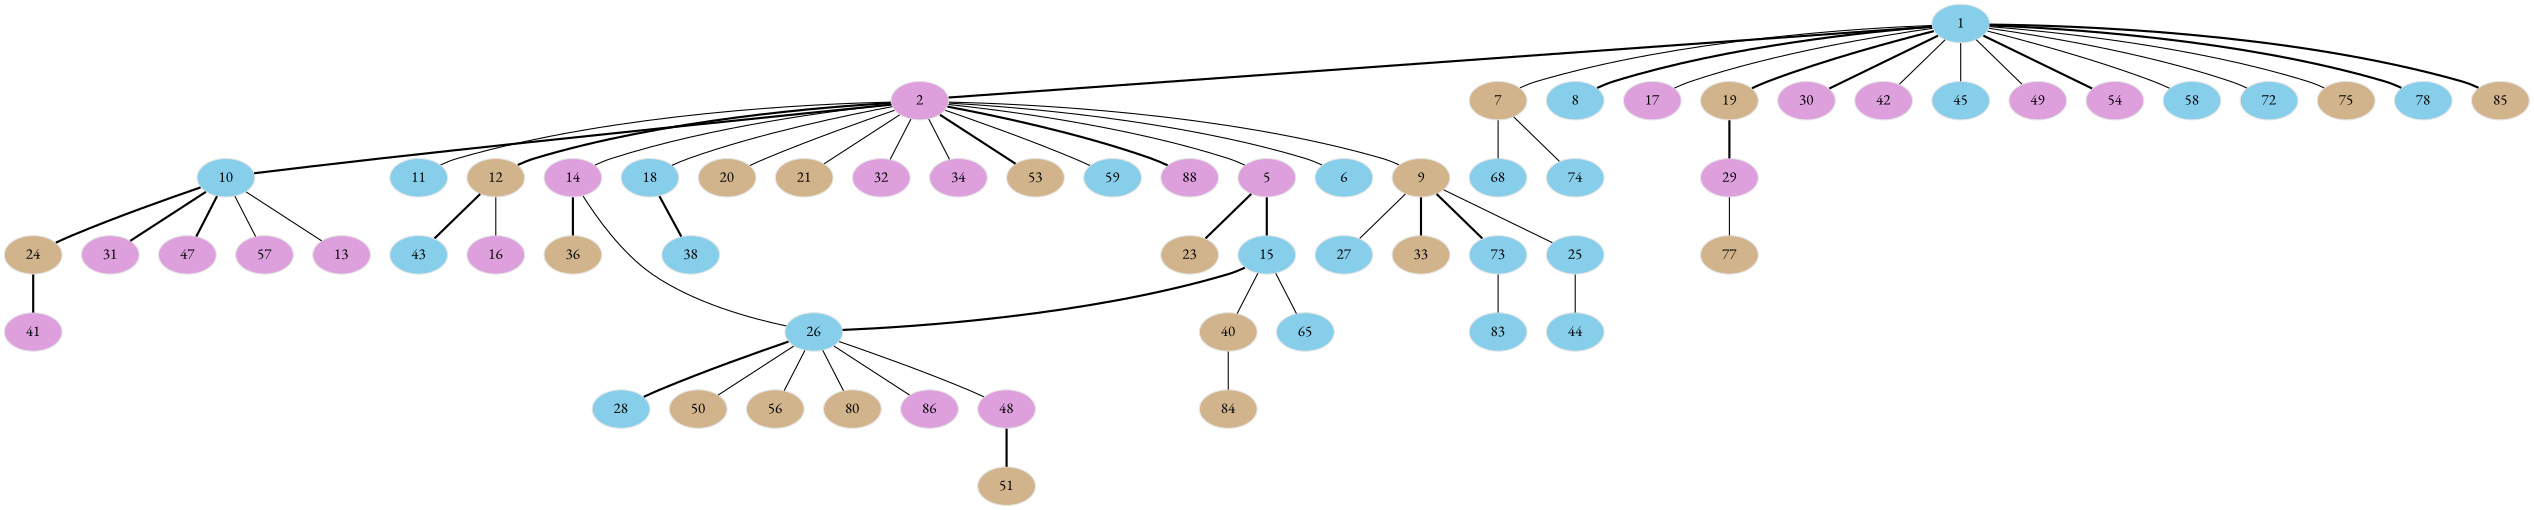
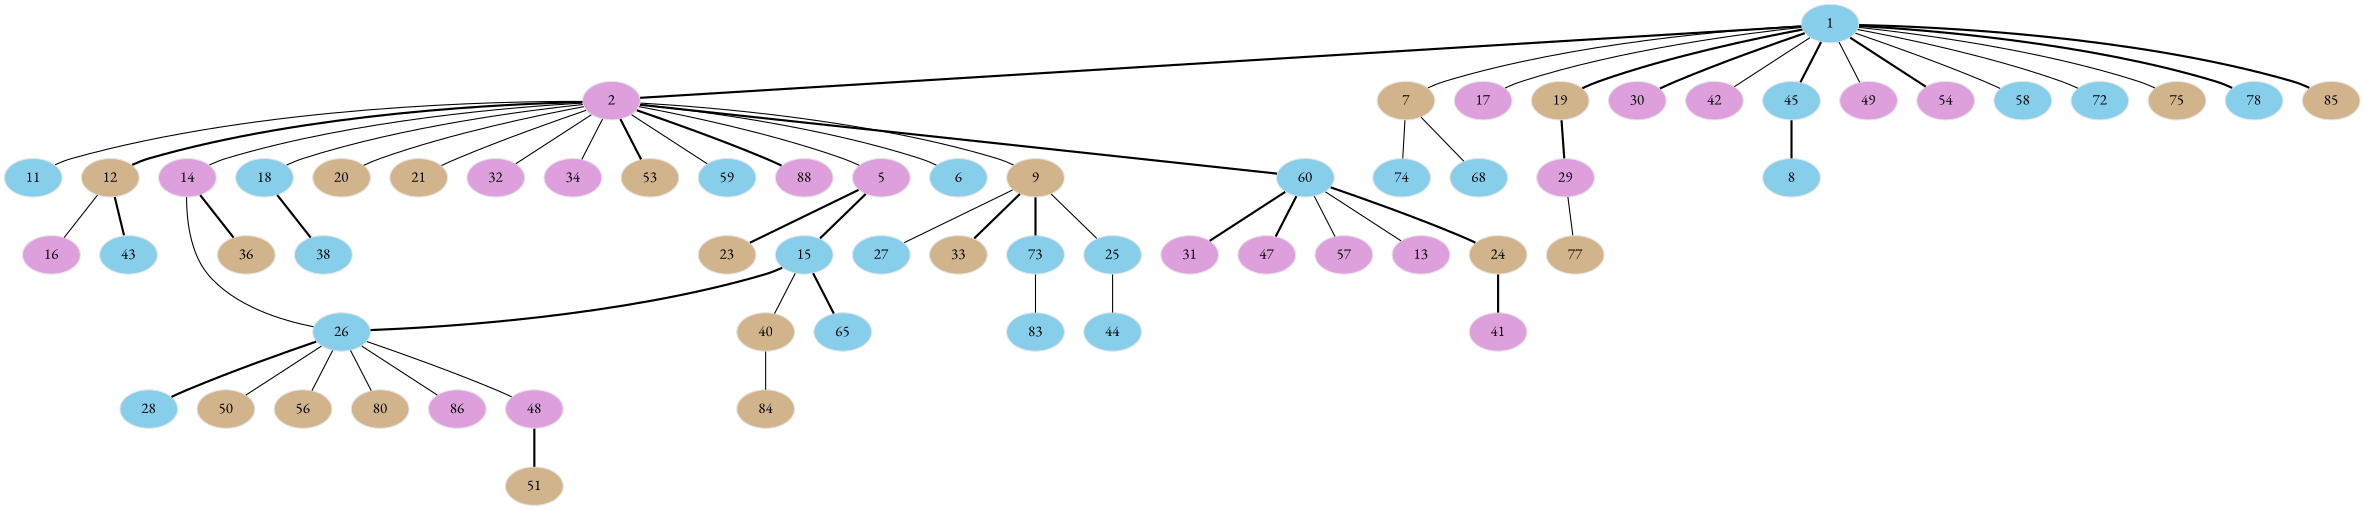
(1763, 47) -> (1792, 139)
(1961, 62) -> (1811, 62)
(226, 178) -> (1305, 178)
(1286, 293) -> (823, 293)
